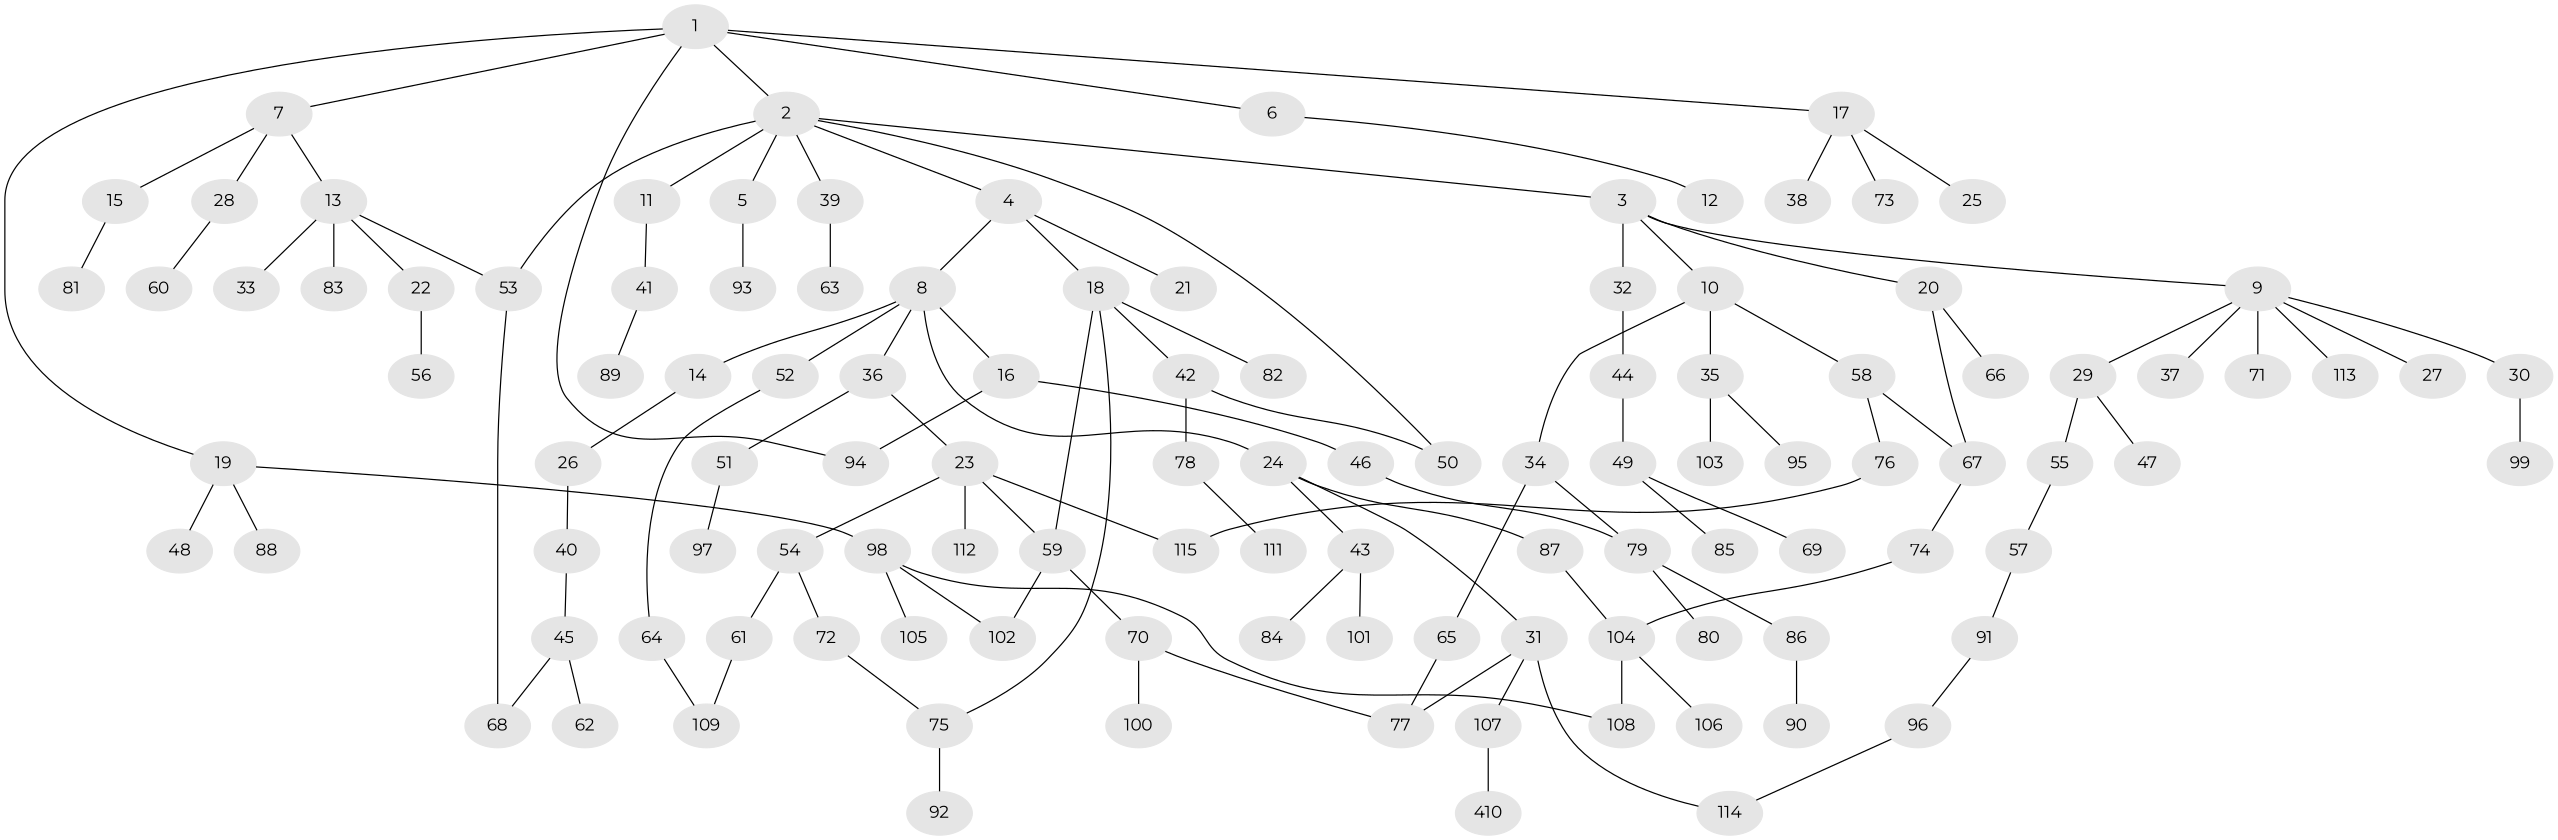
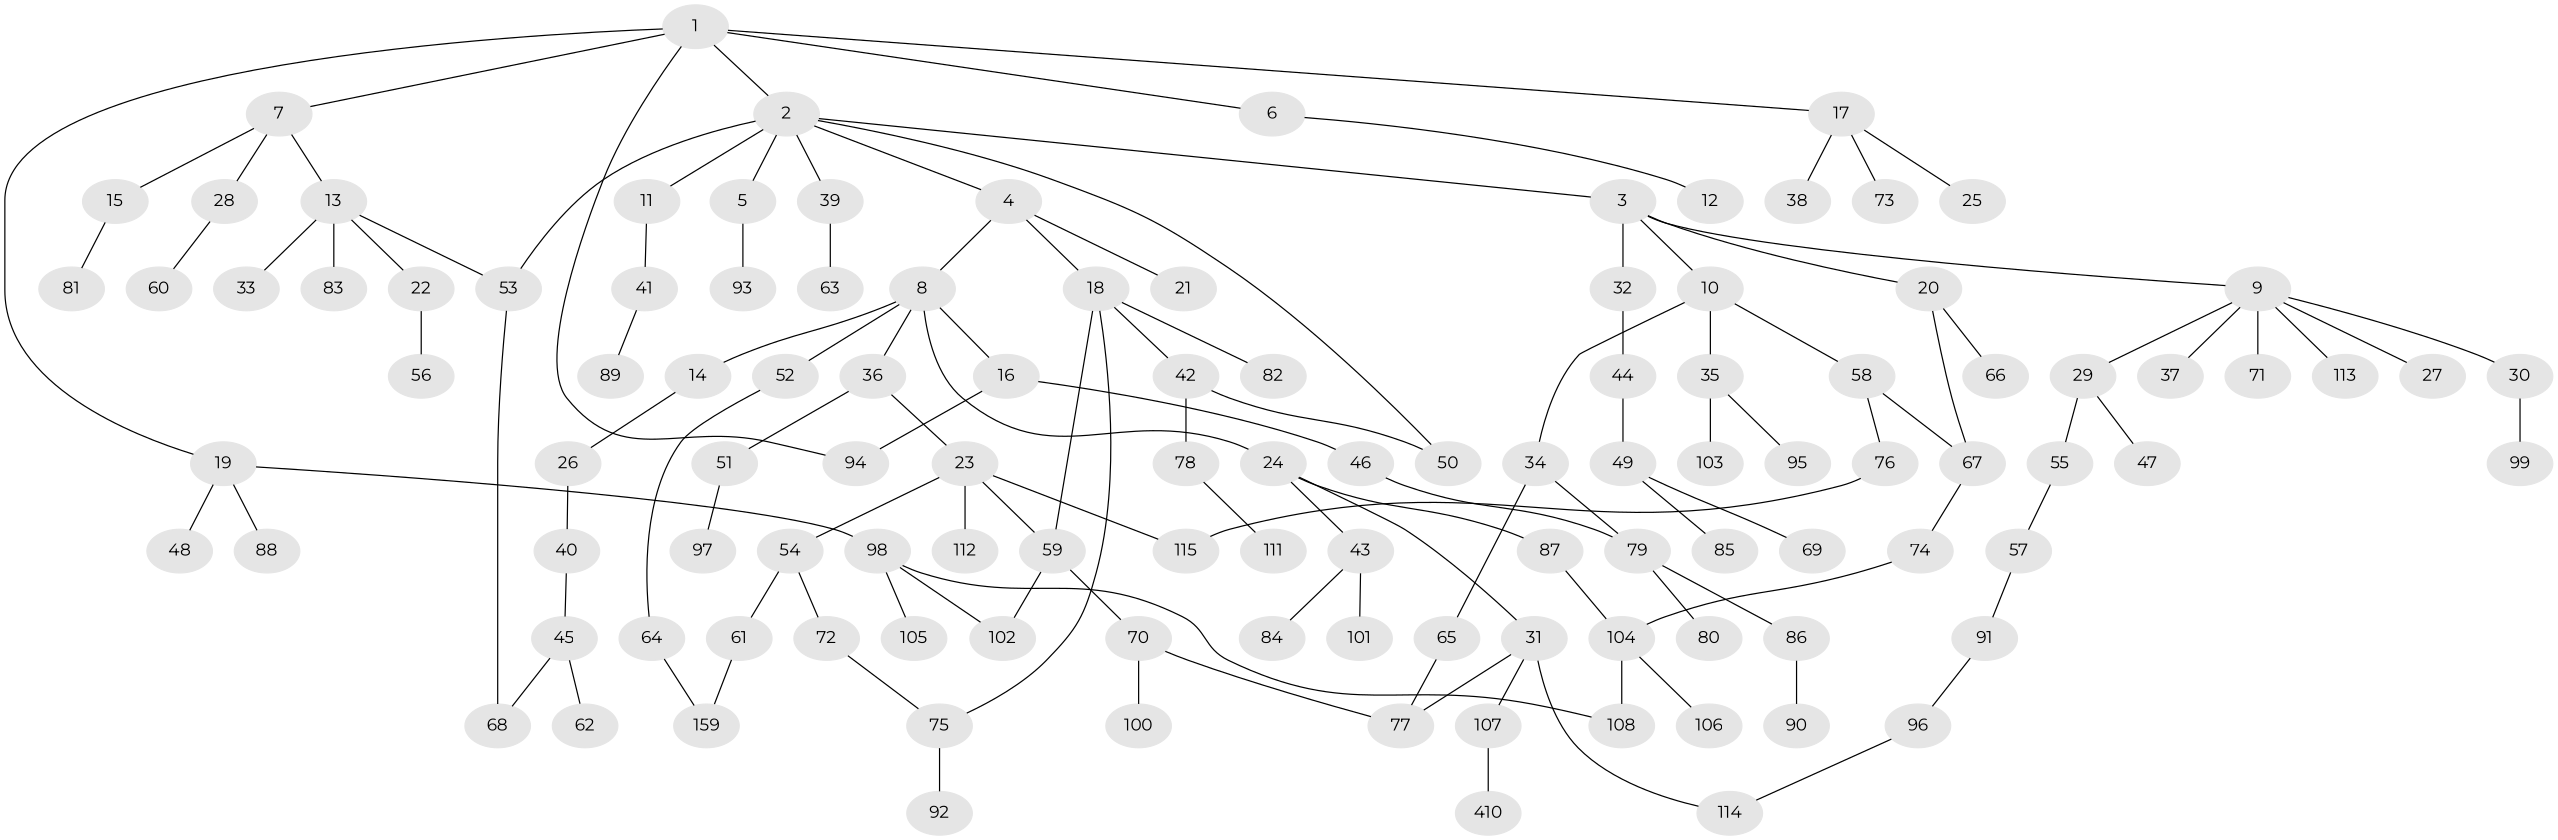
(706, 726) -> (706, 726)
